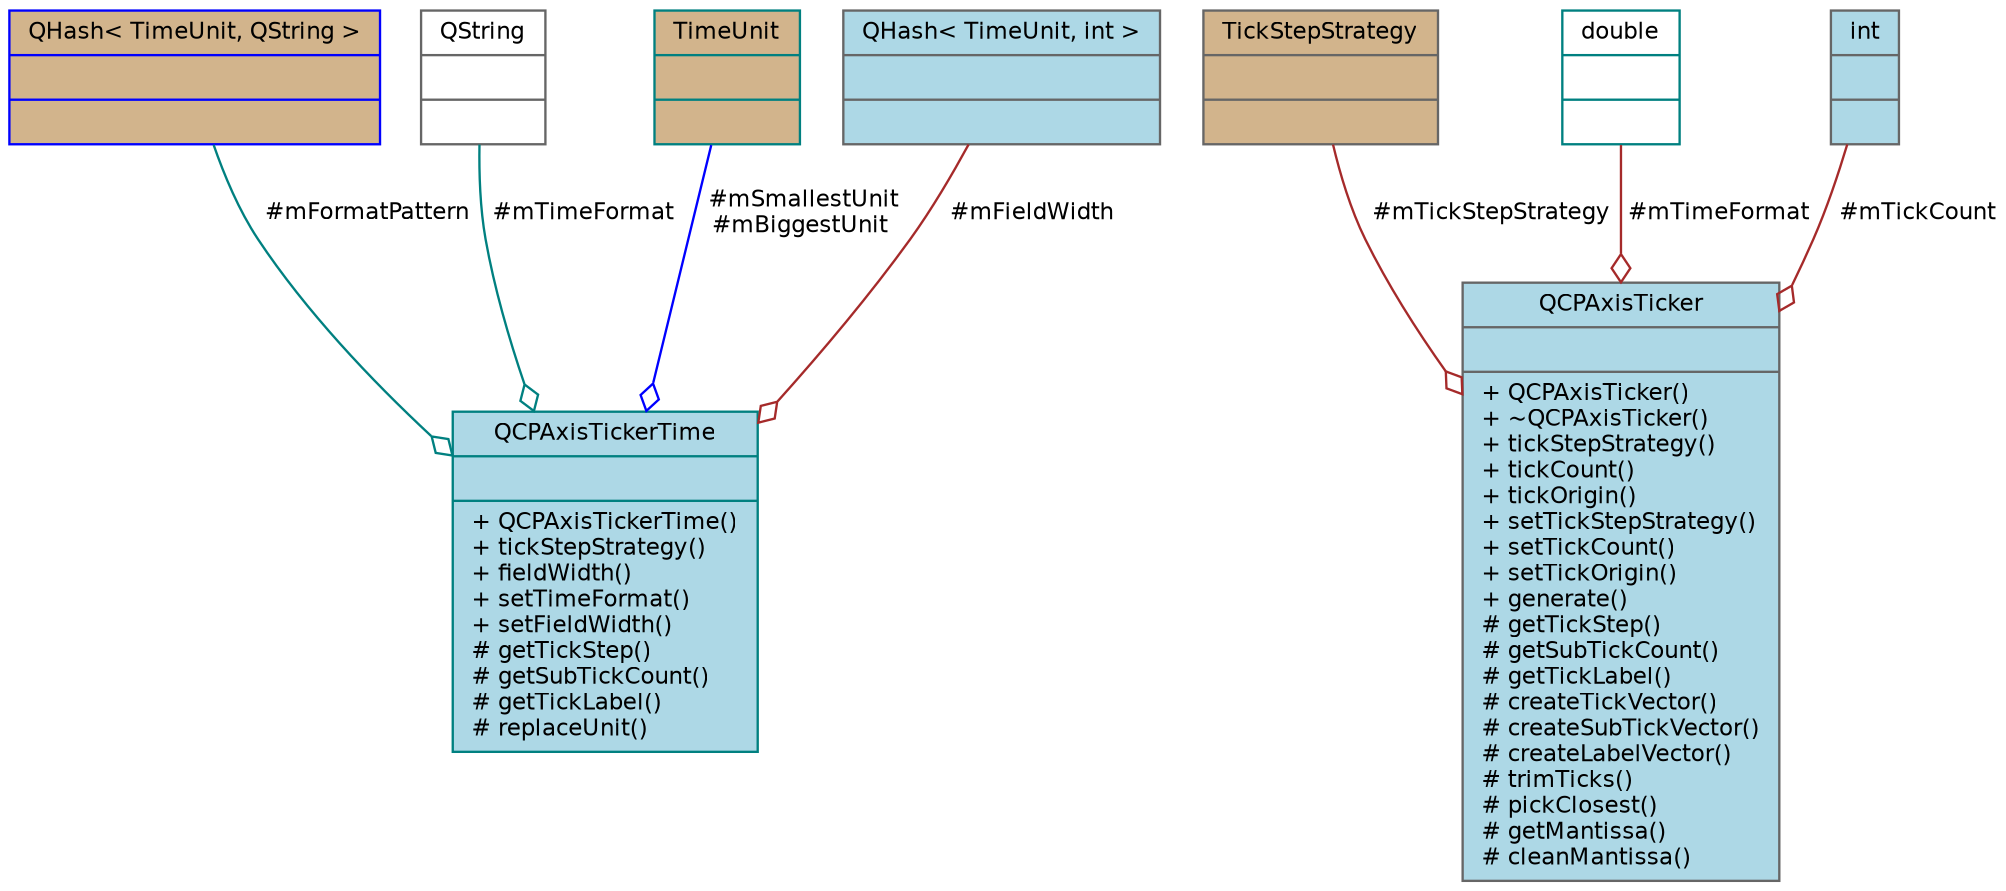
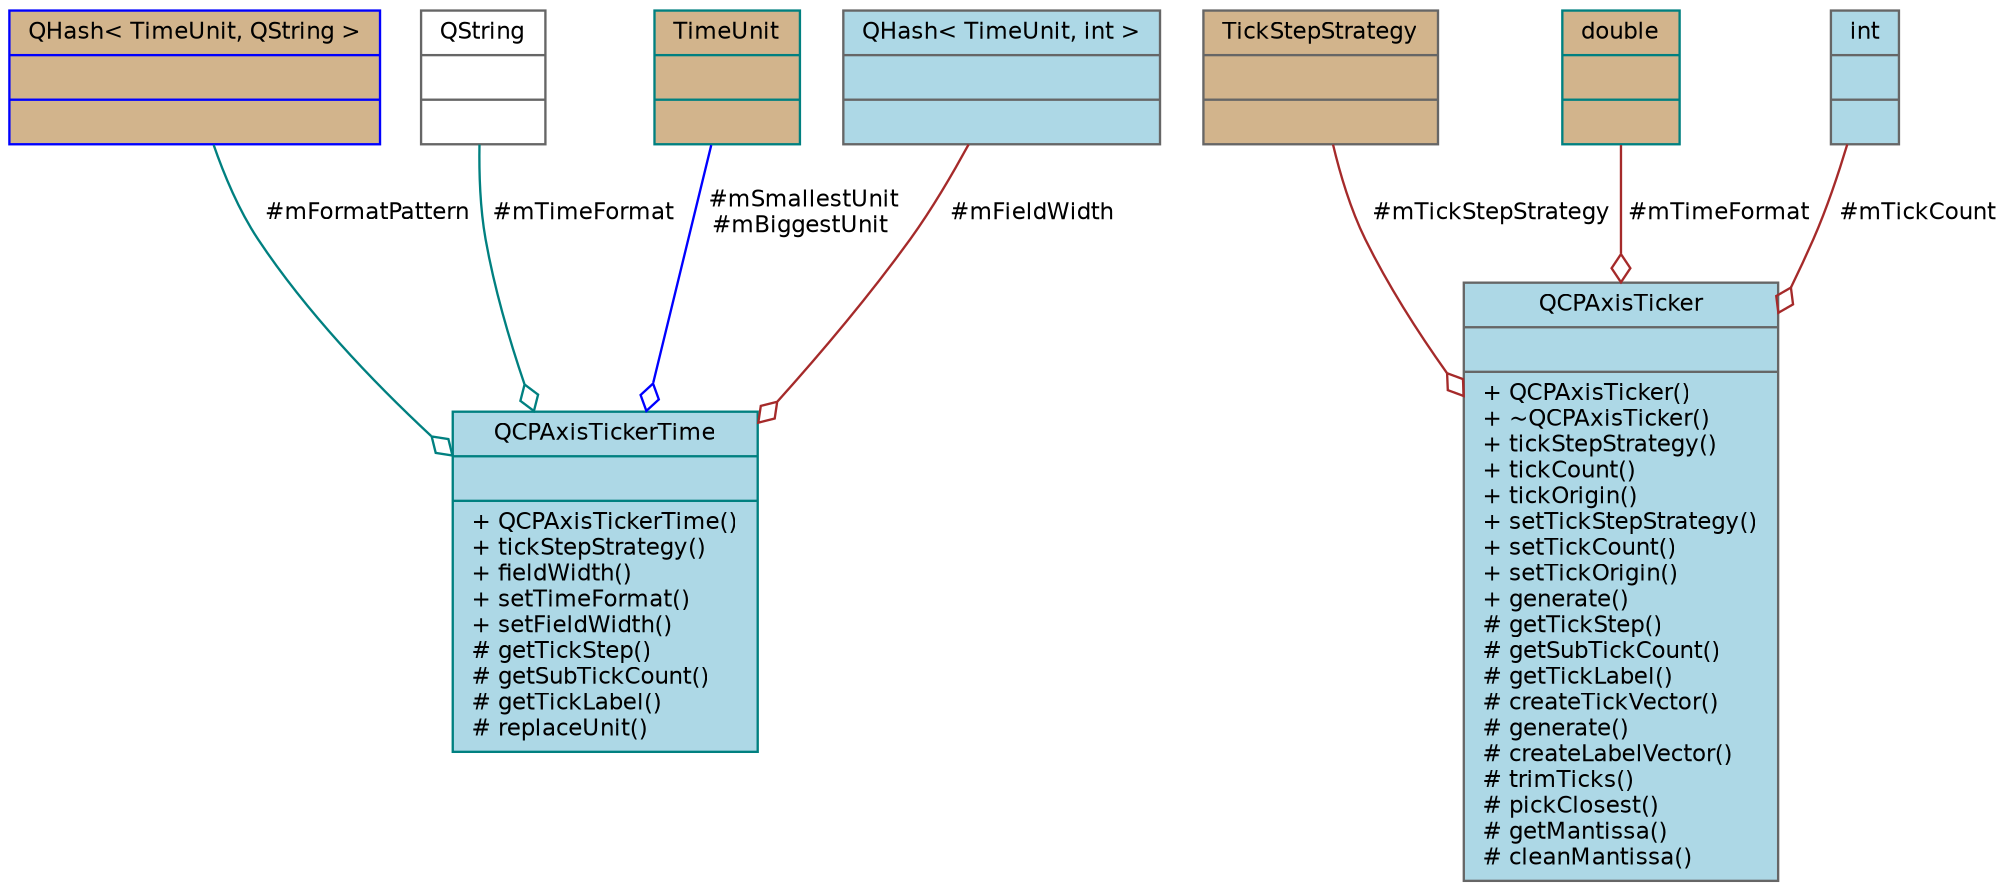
(1621, 77) -> (1621, 77)
(1621, 728) -> (1556, 728)
